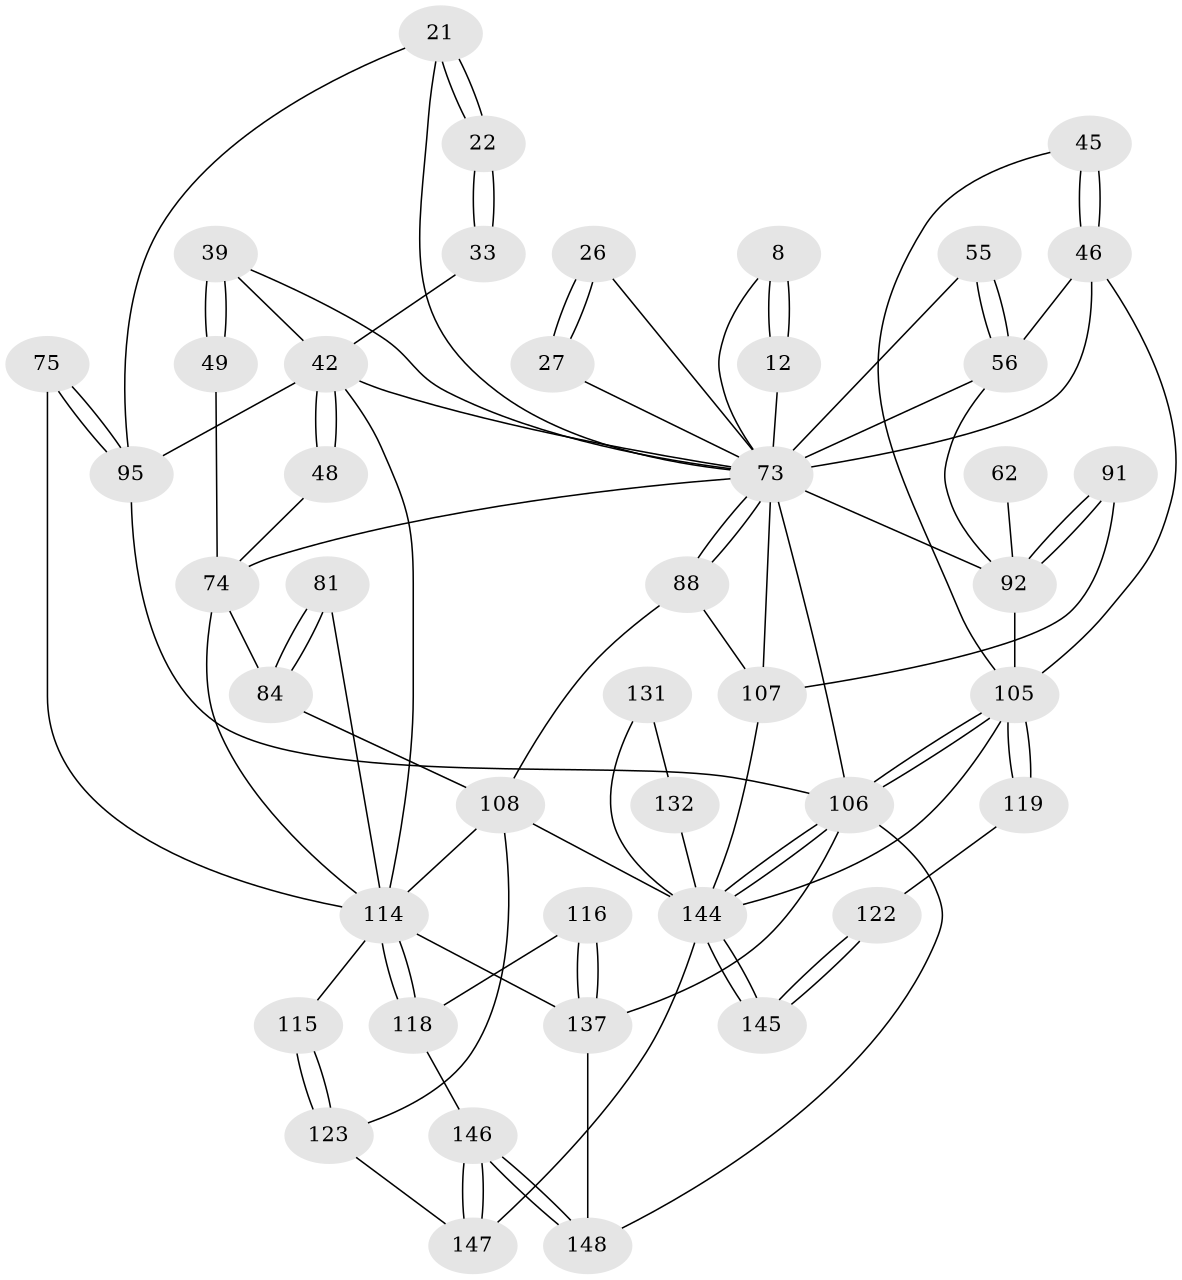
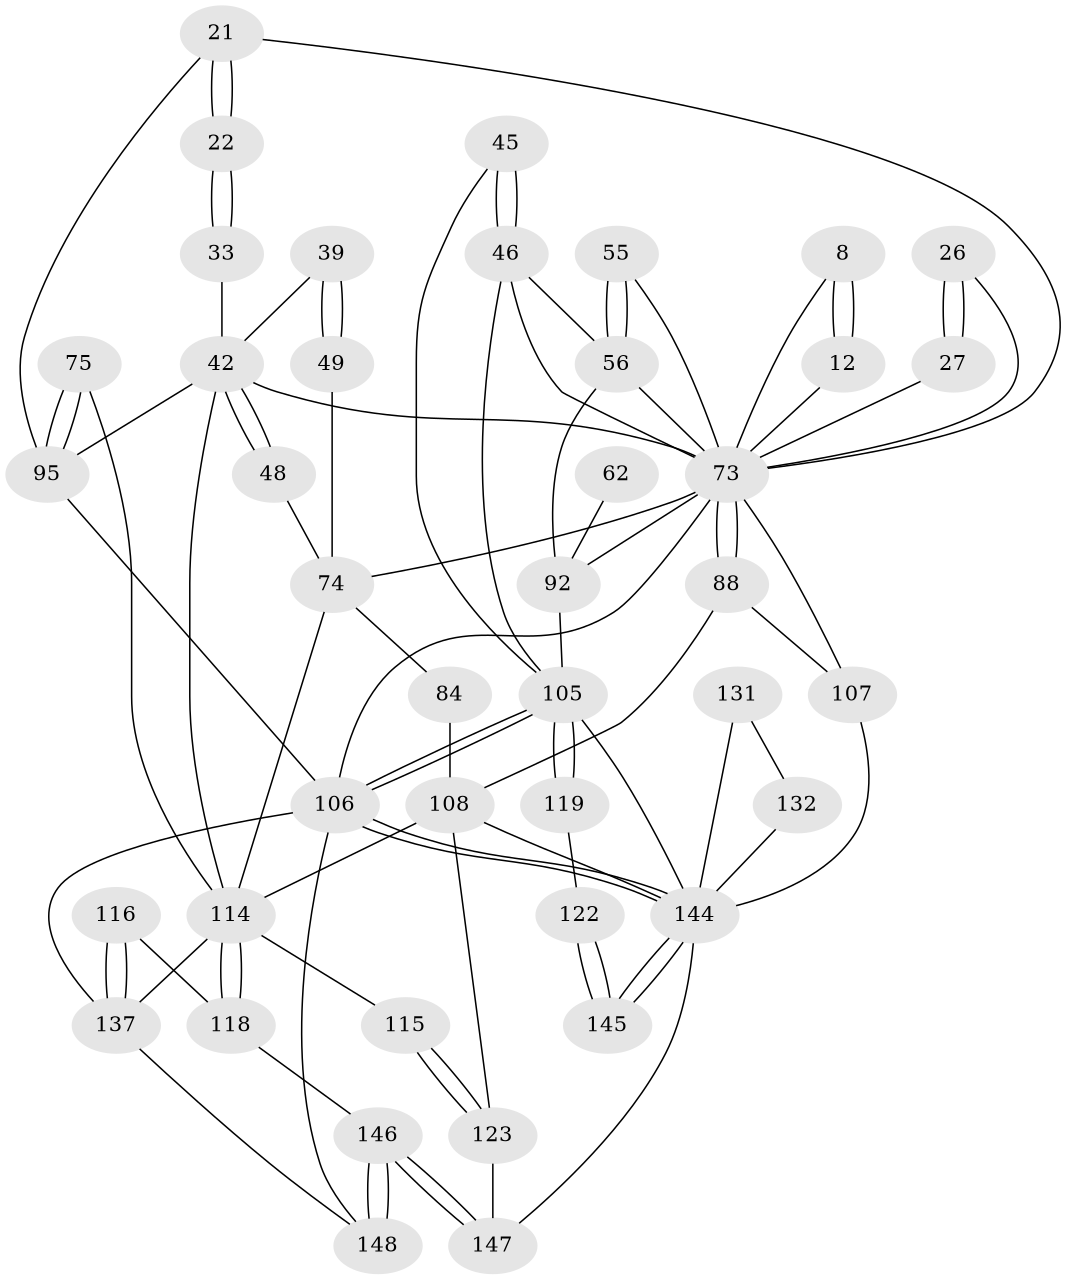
(475, 405) -> none
(1116, 474) -> none
(328, 585) -> none
